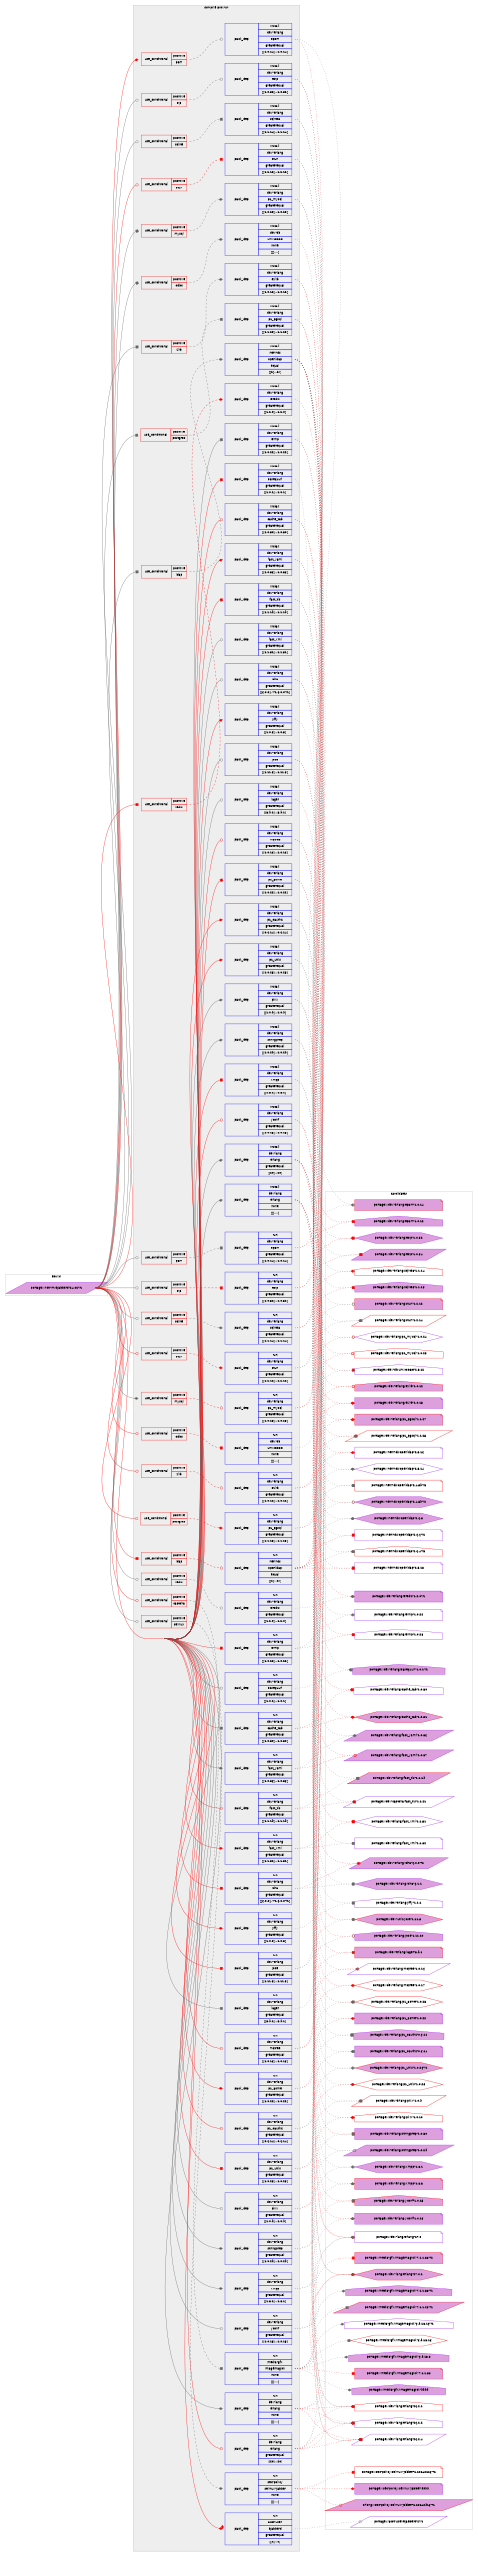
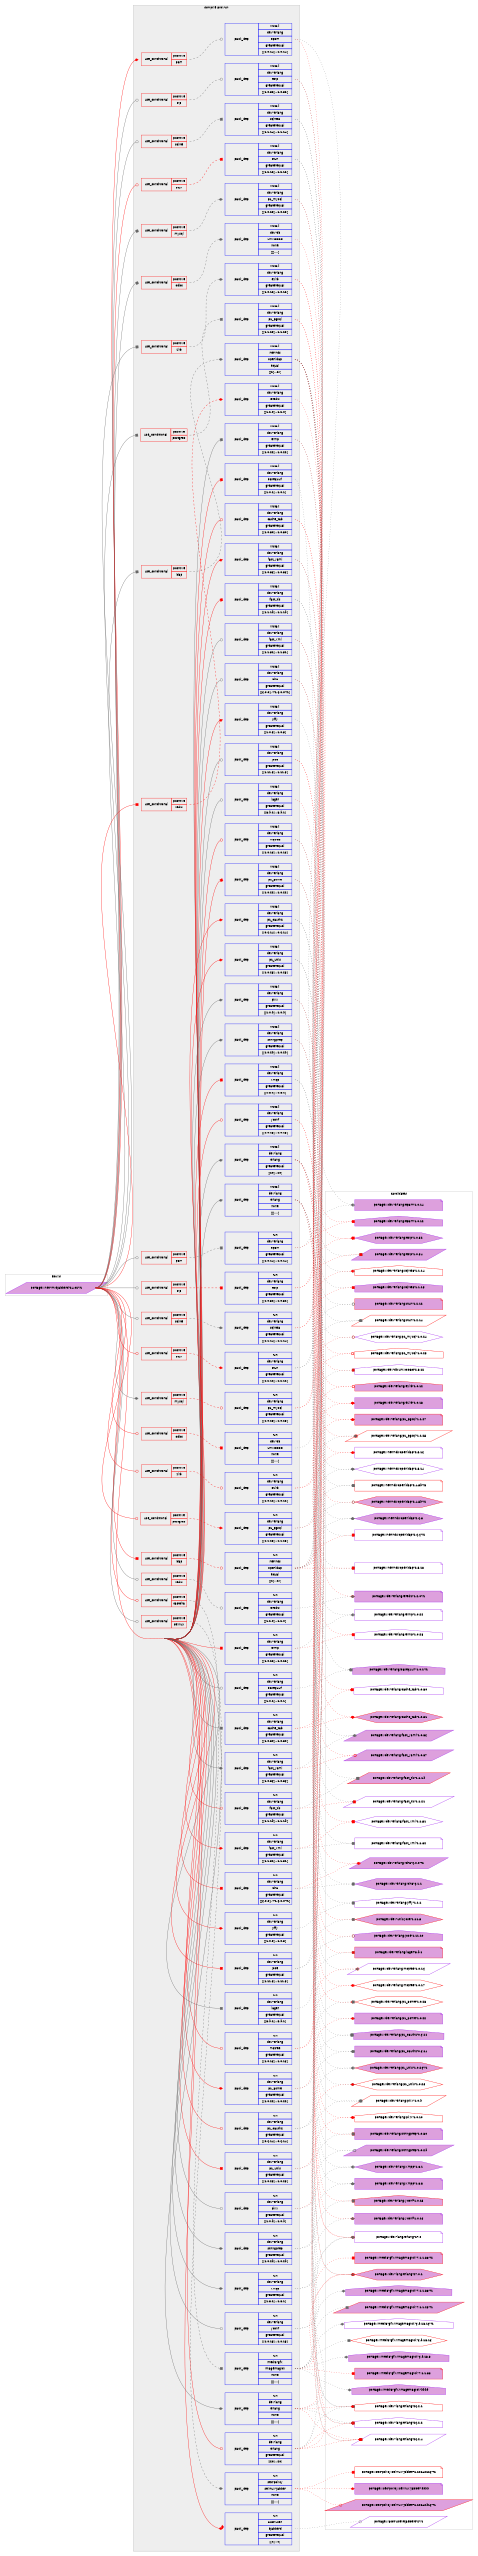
(399, 1205) -> (399, 1205)
(399, 1502) -> (399, 1502)
(399, 1552) -> none
(399, 1802) -> (399, 1802)
(399, 2184) -> (399, 2184)
(399, 2505) -> (399, 2505)
